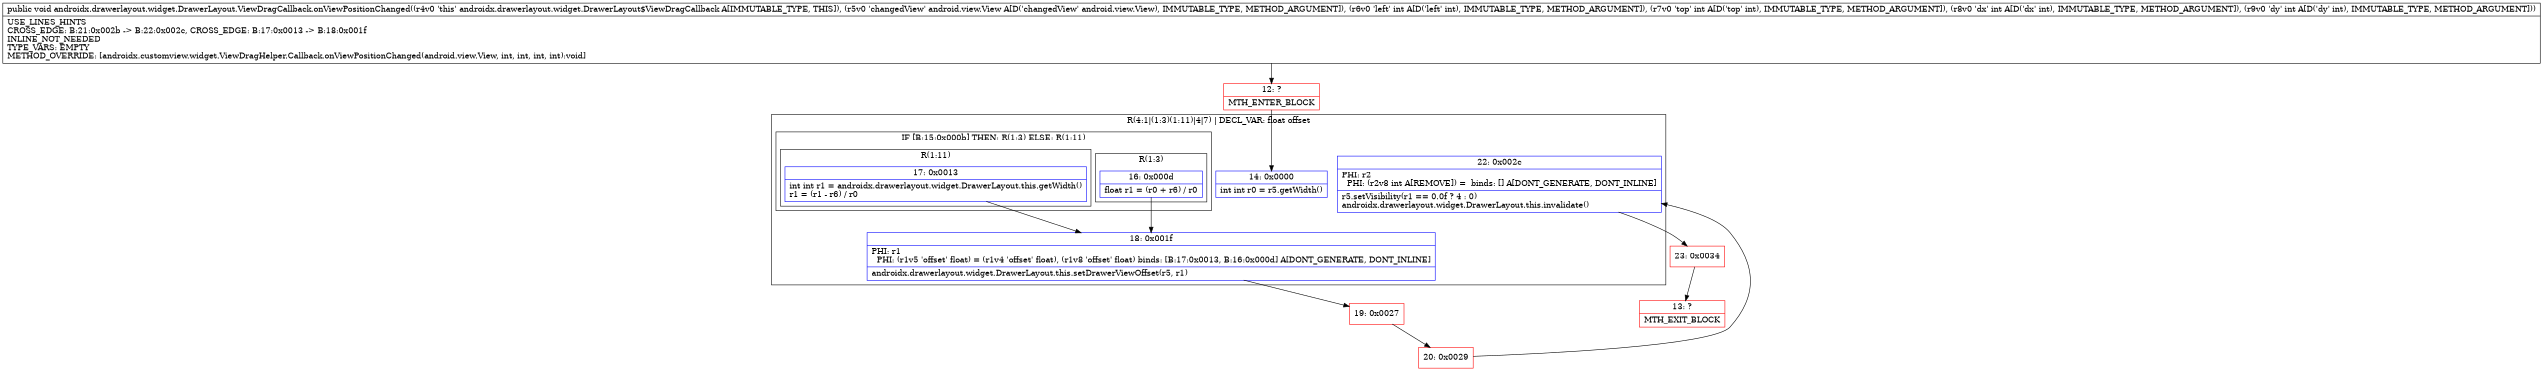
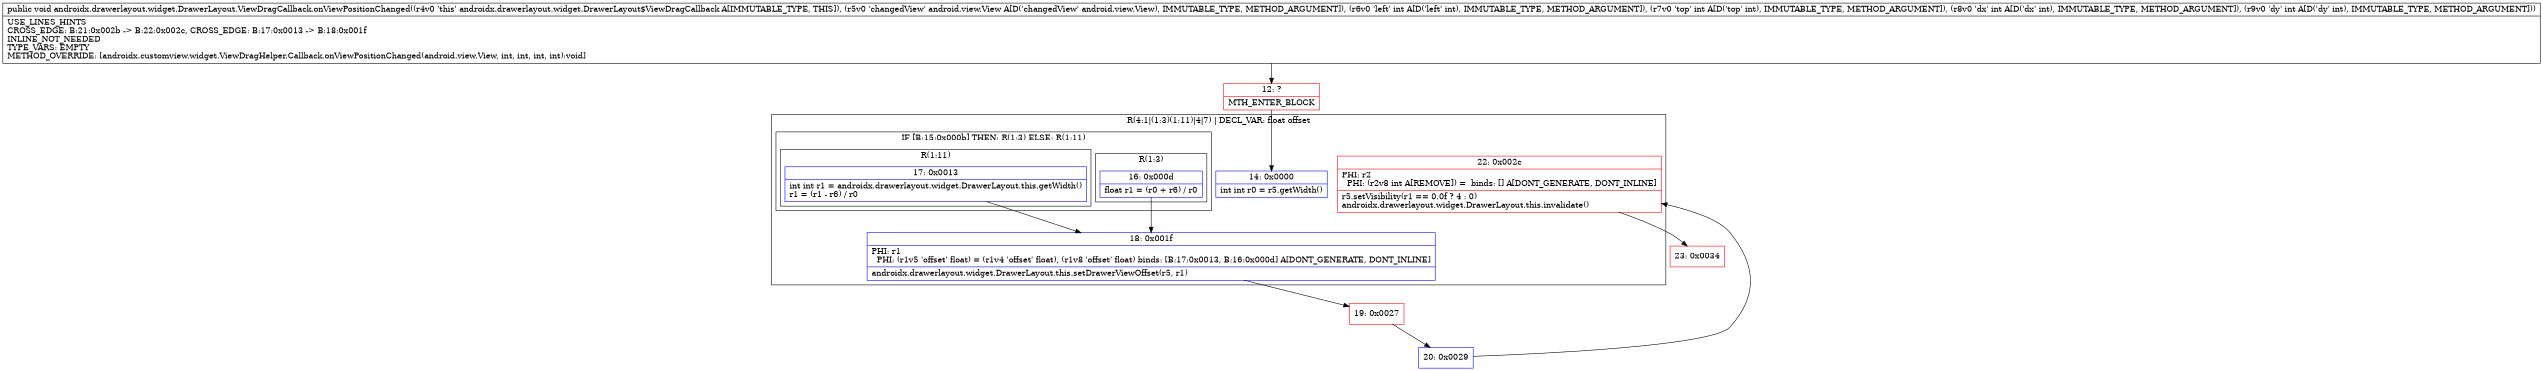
(1499, 184) -> (1499, 184)
(1682, 314) -> none
(1446, 358) -> (1446, 358)
